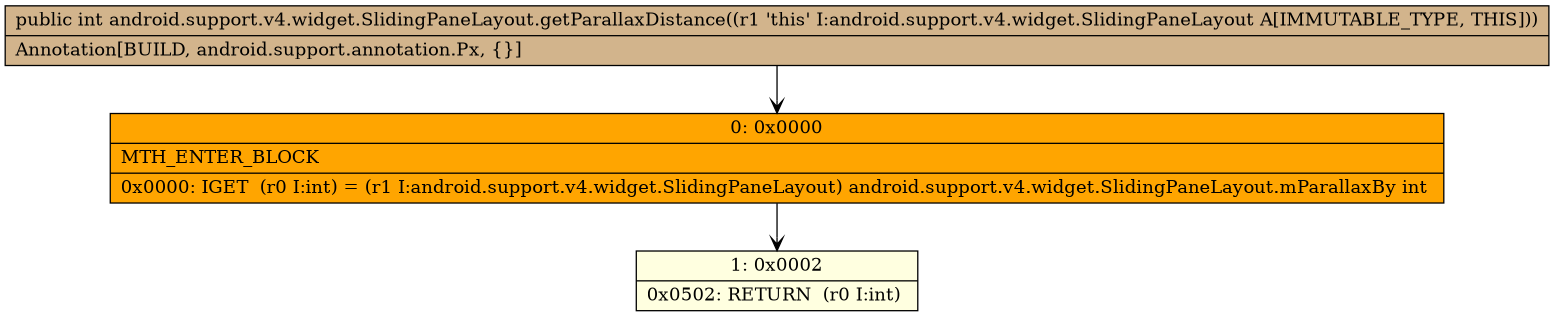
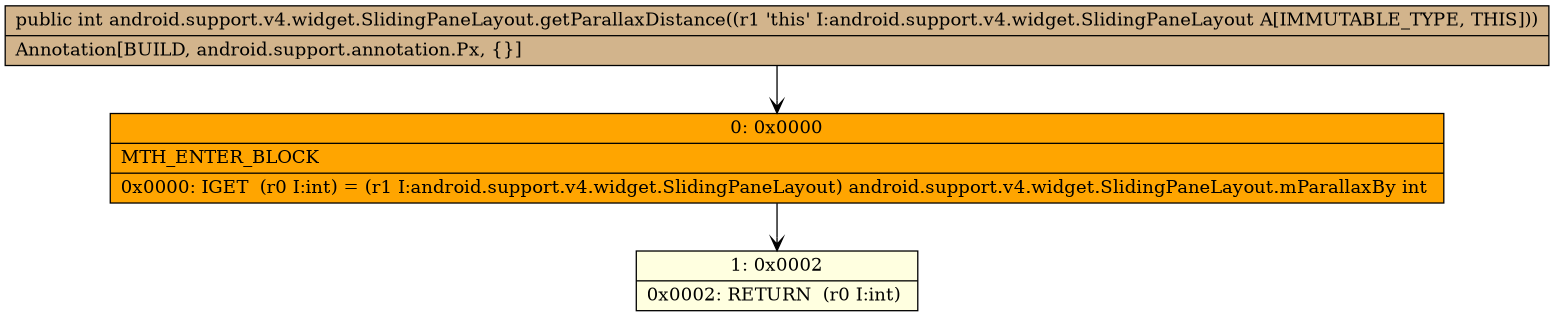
(777, 295) -> (777, 295)
